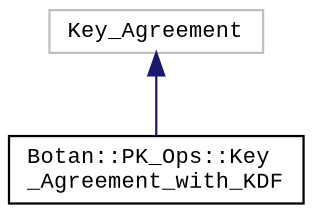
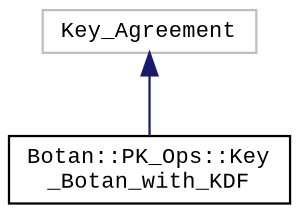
(156, 170) -> (150, 170)
